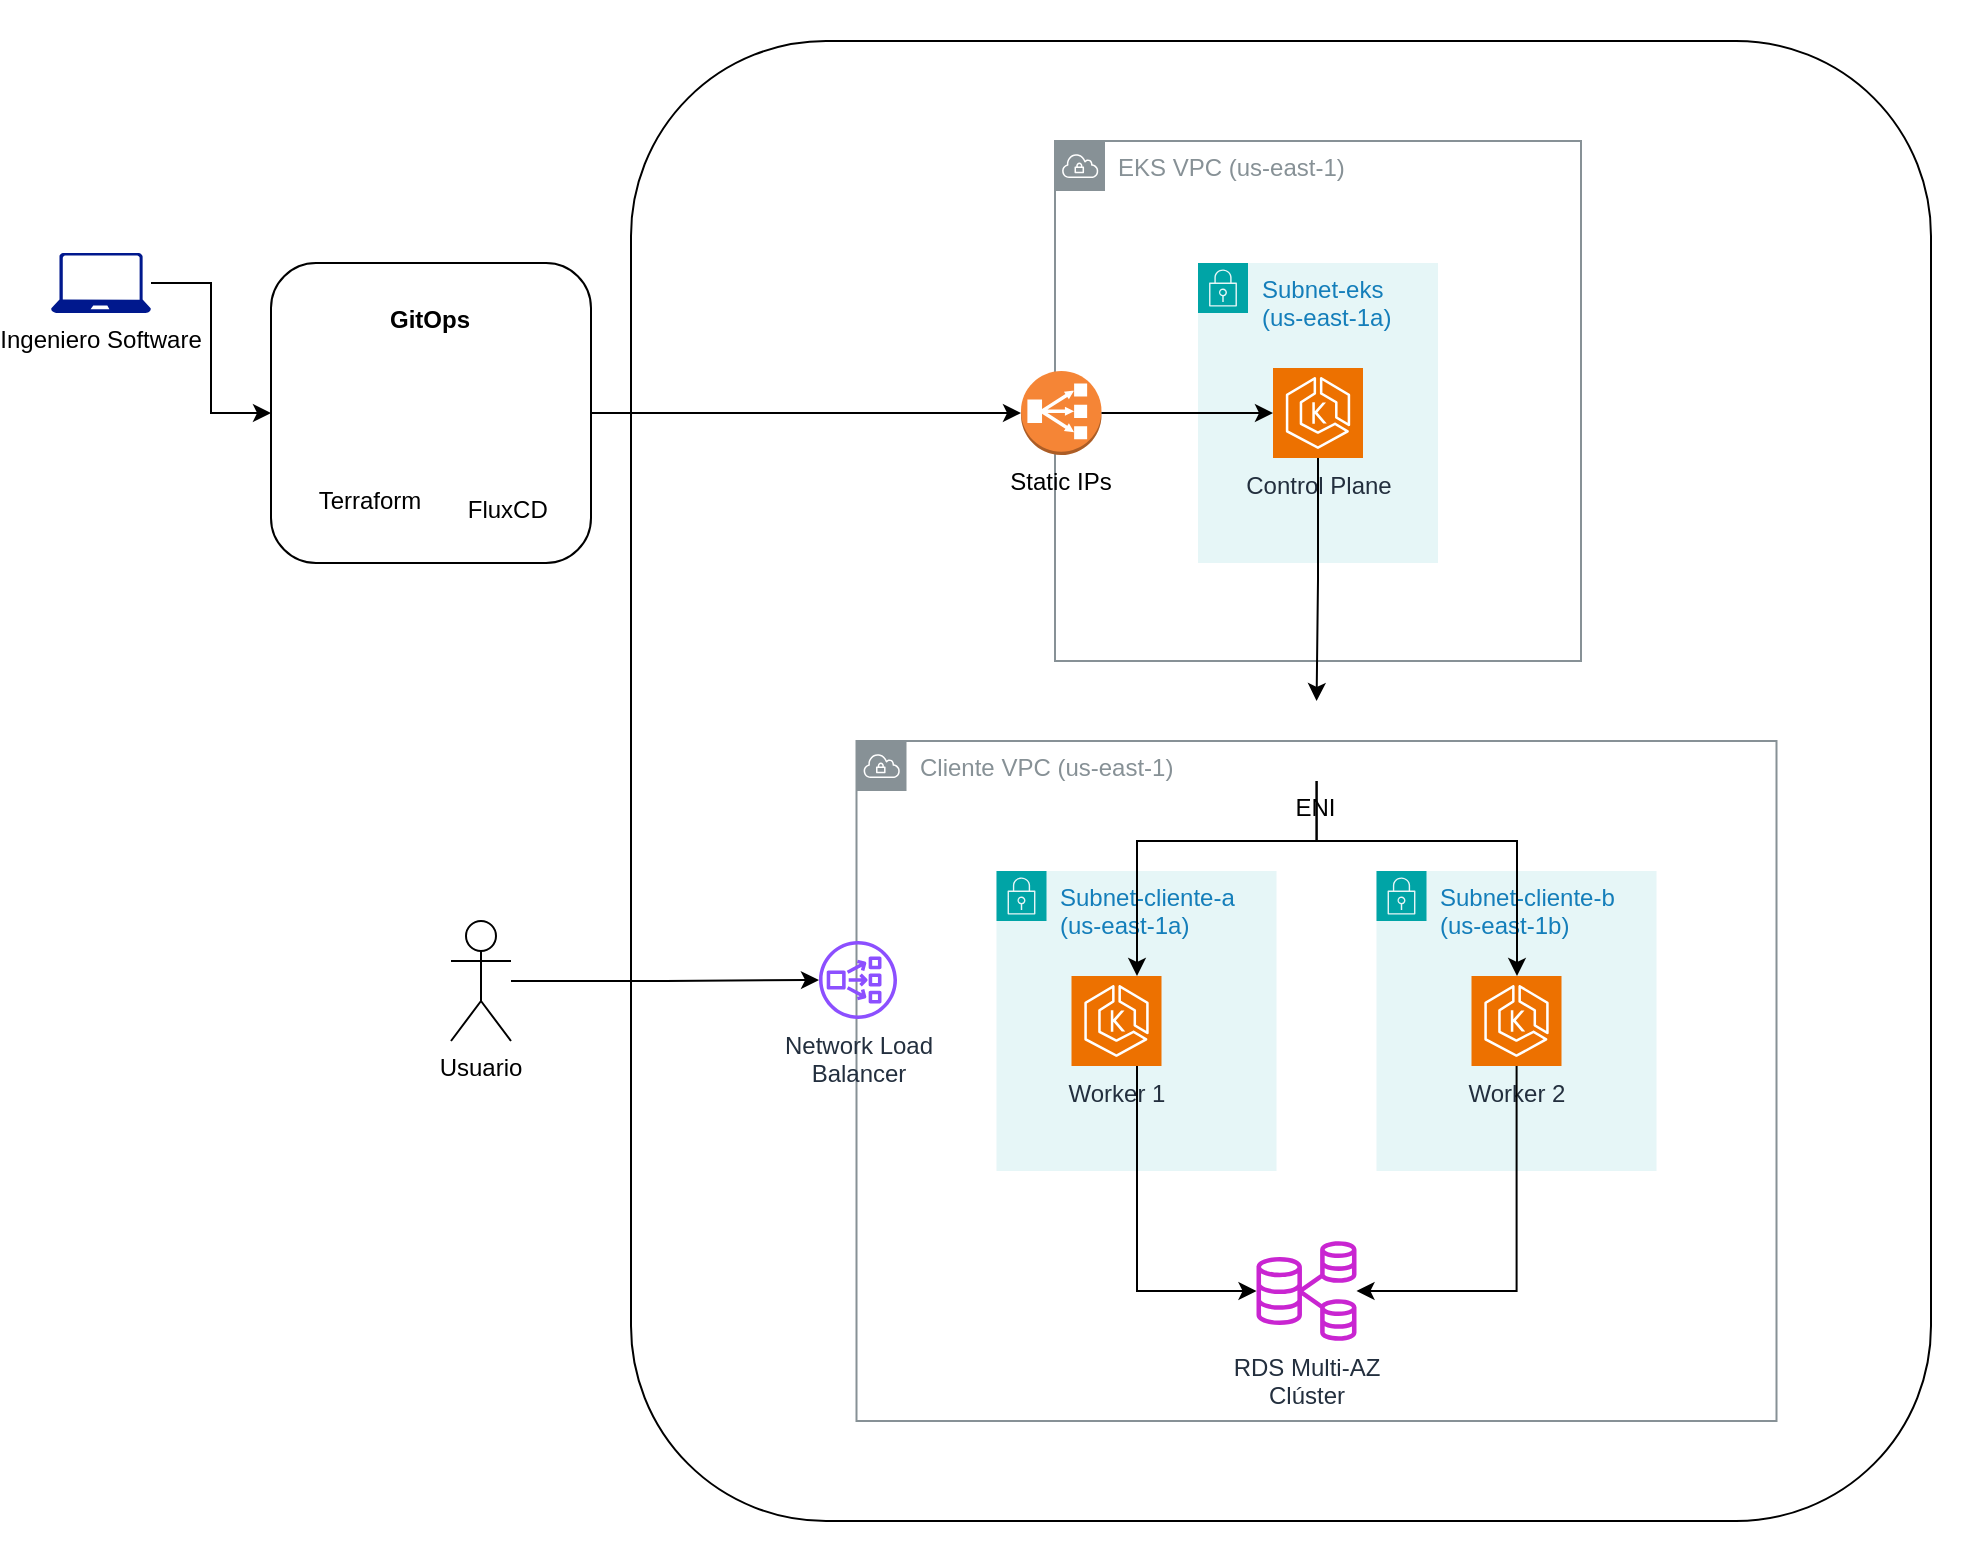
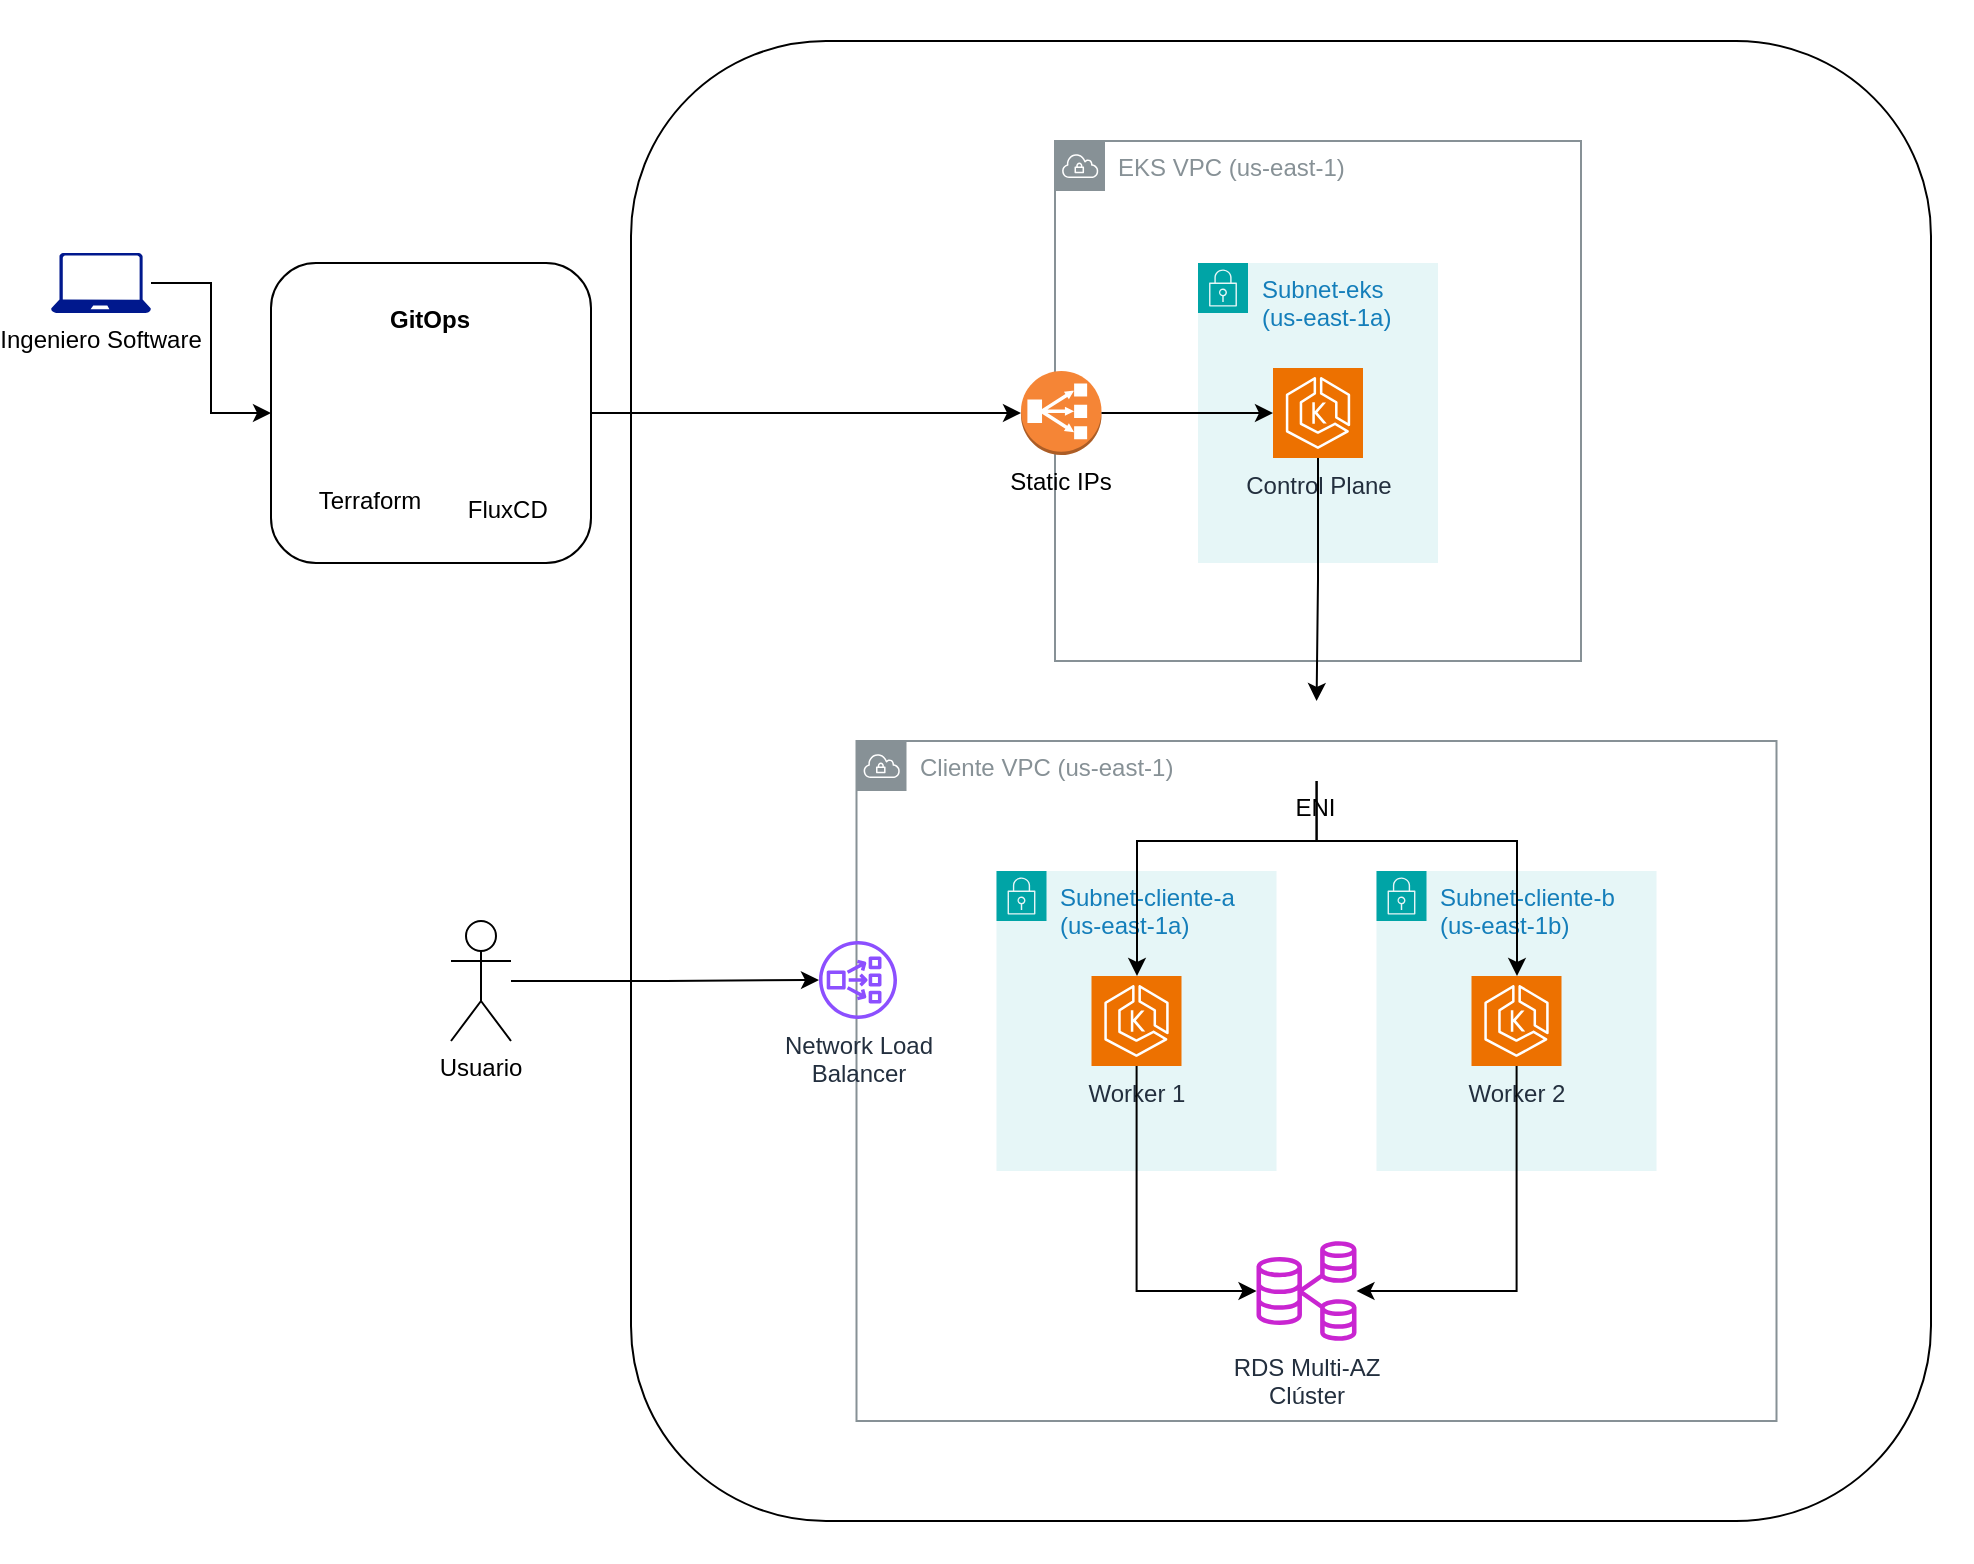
(1117, 1021) -> (1137, 1021)
